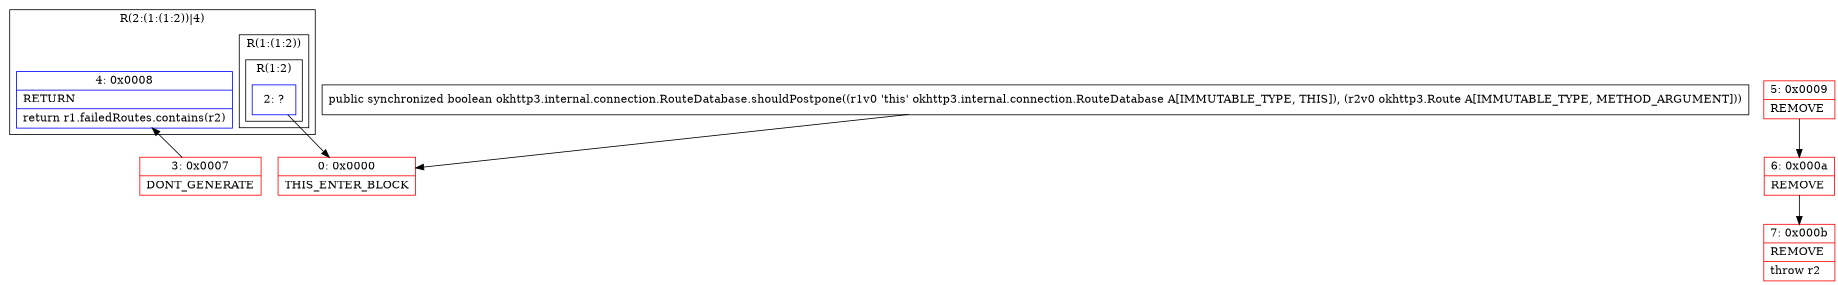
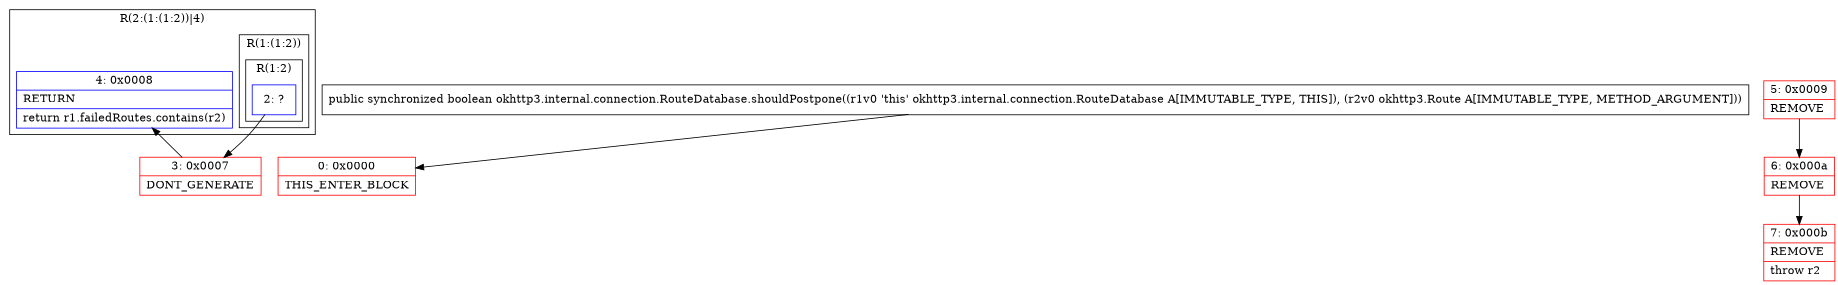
(313, 140) -> (244, 140)
